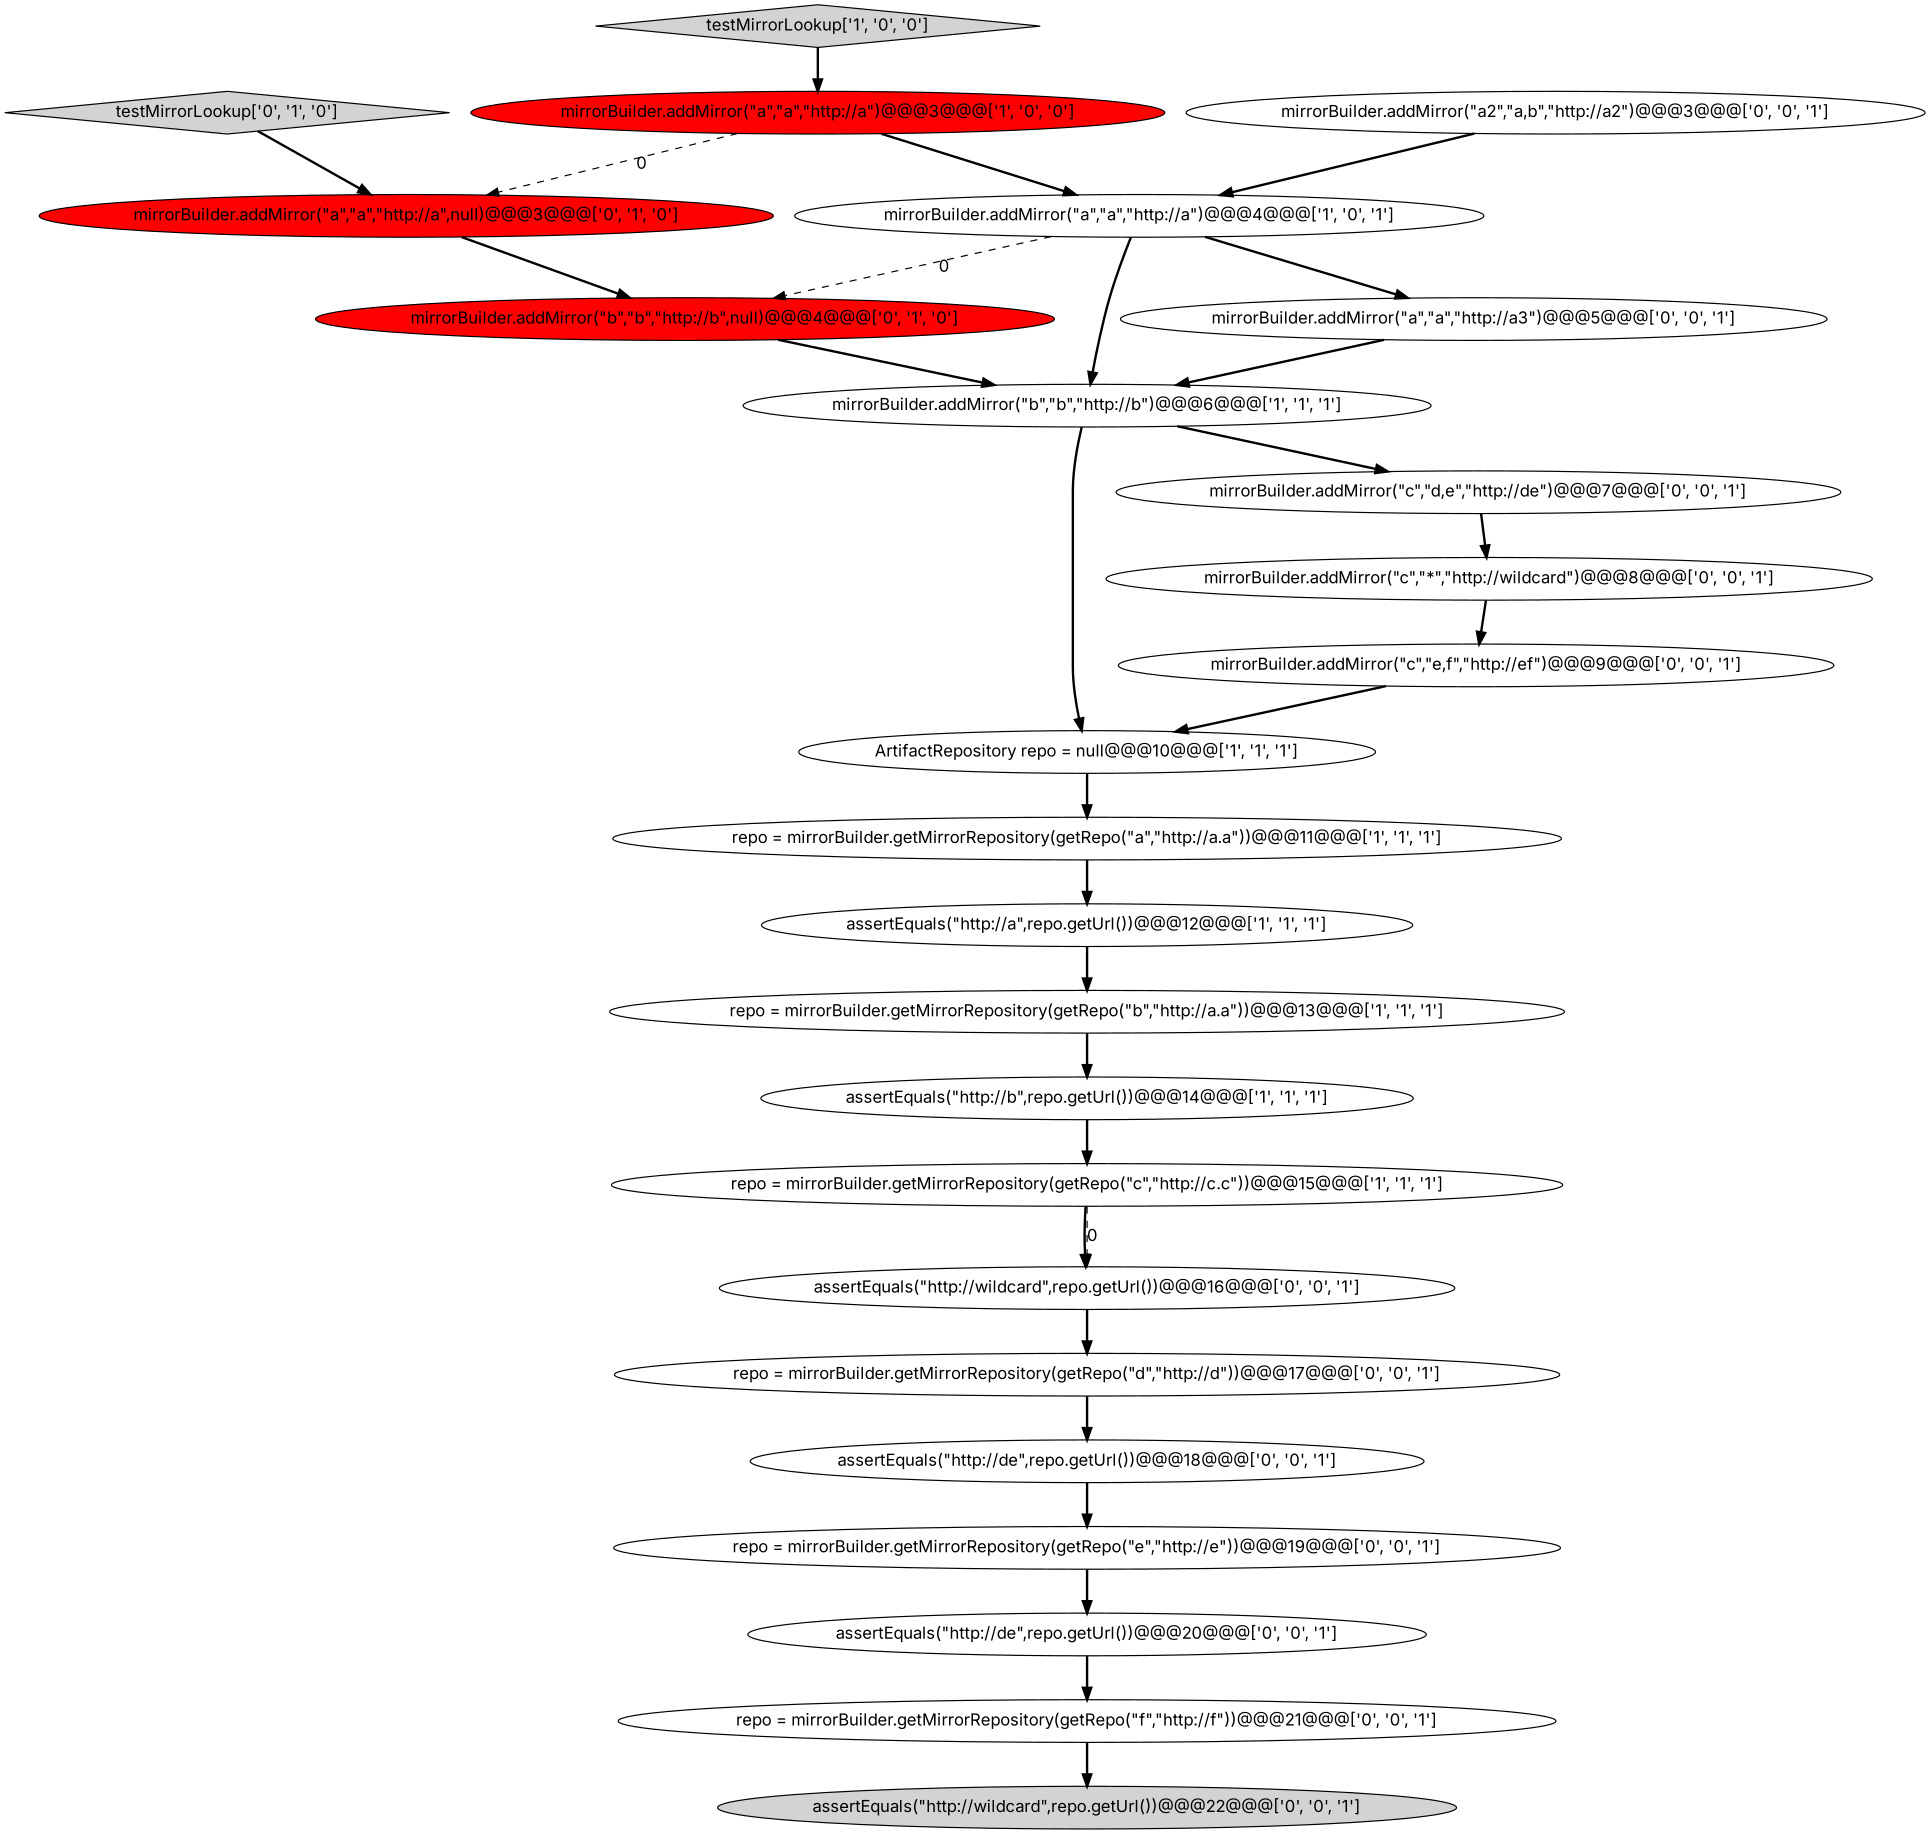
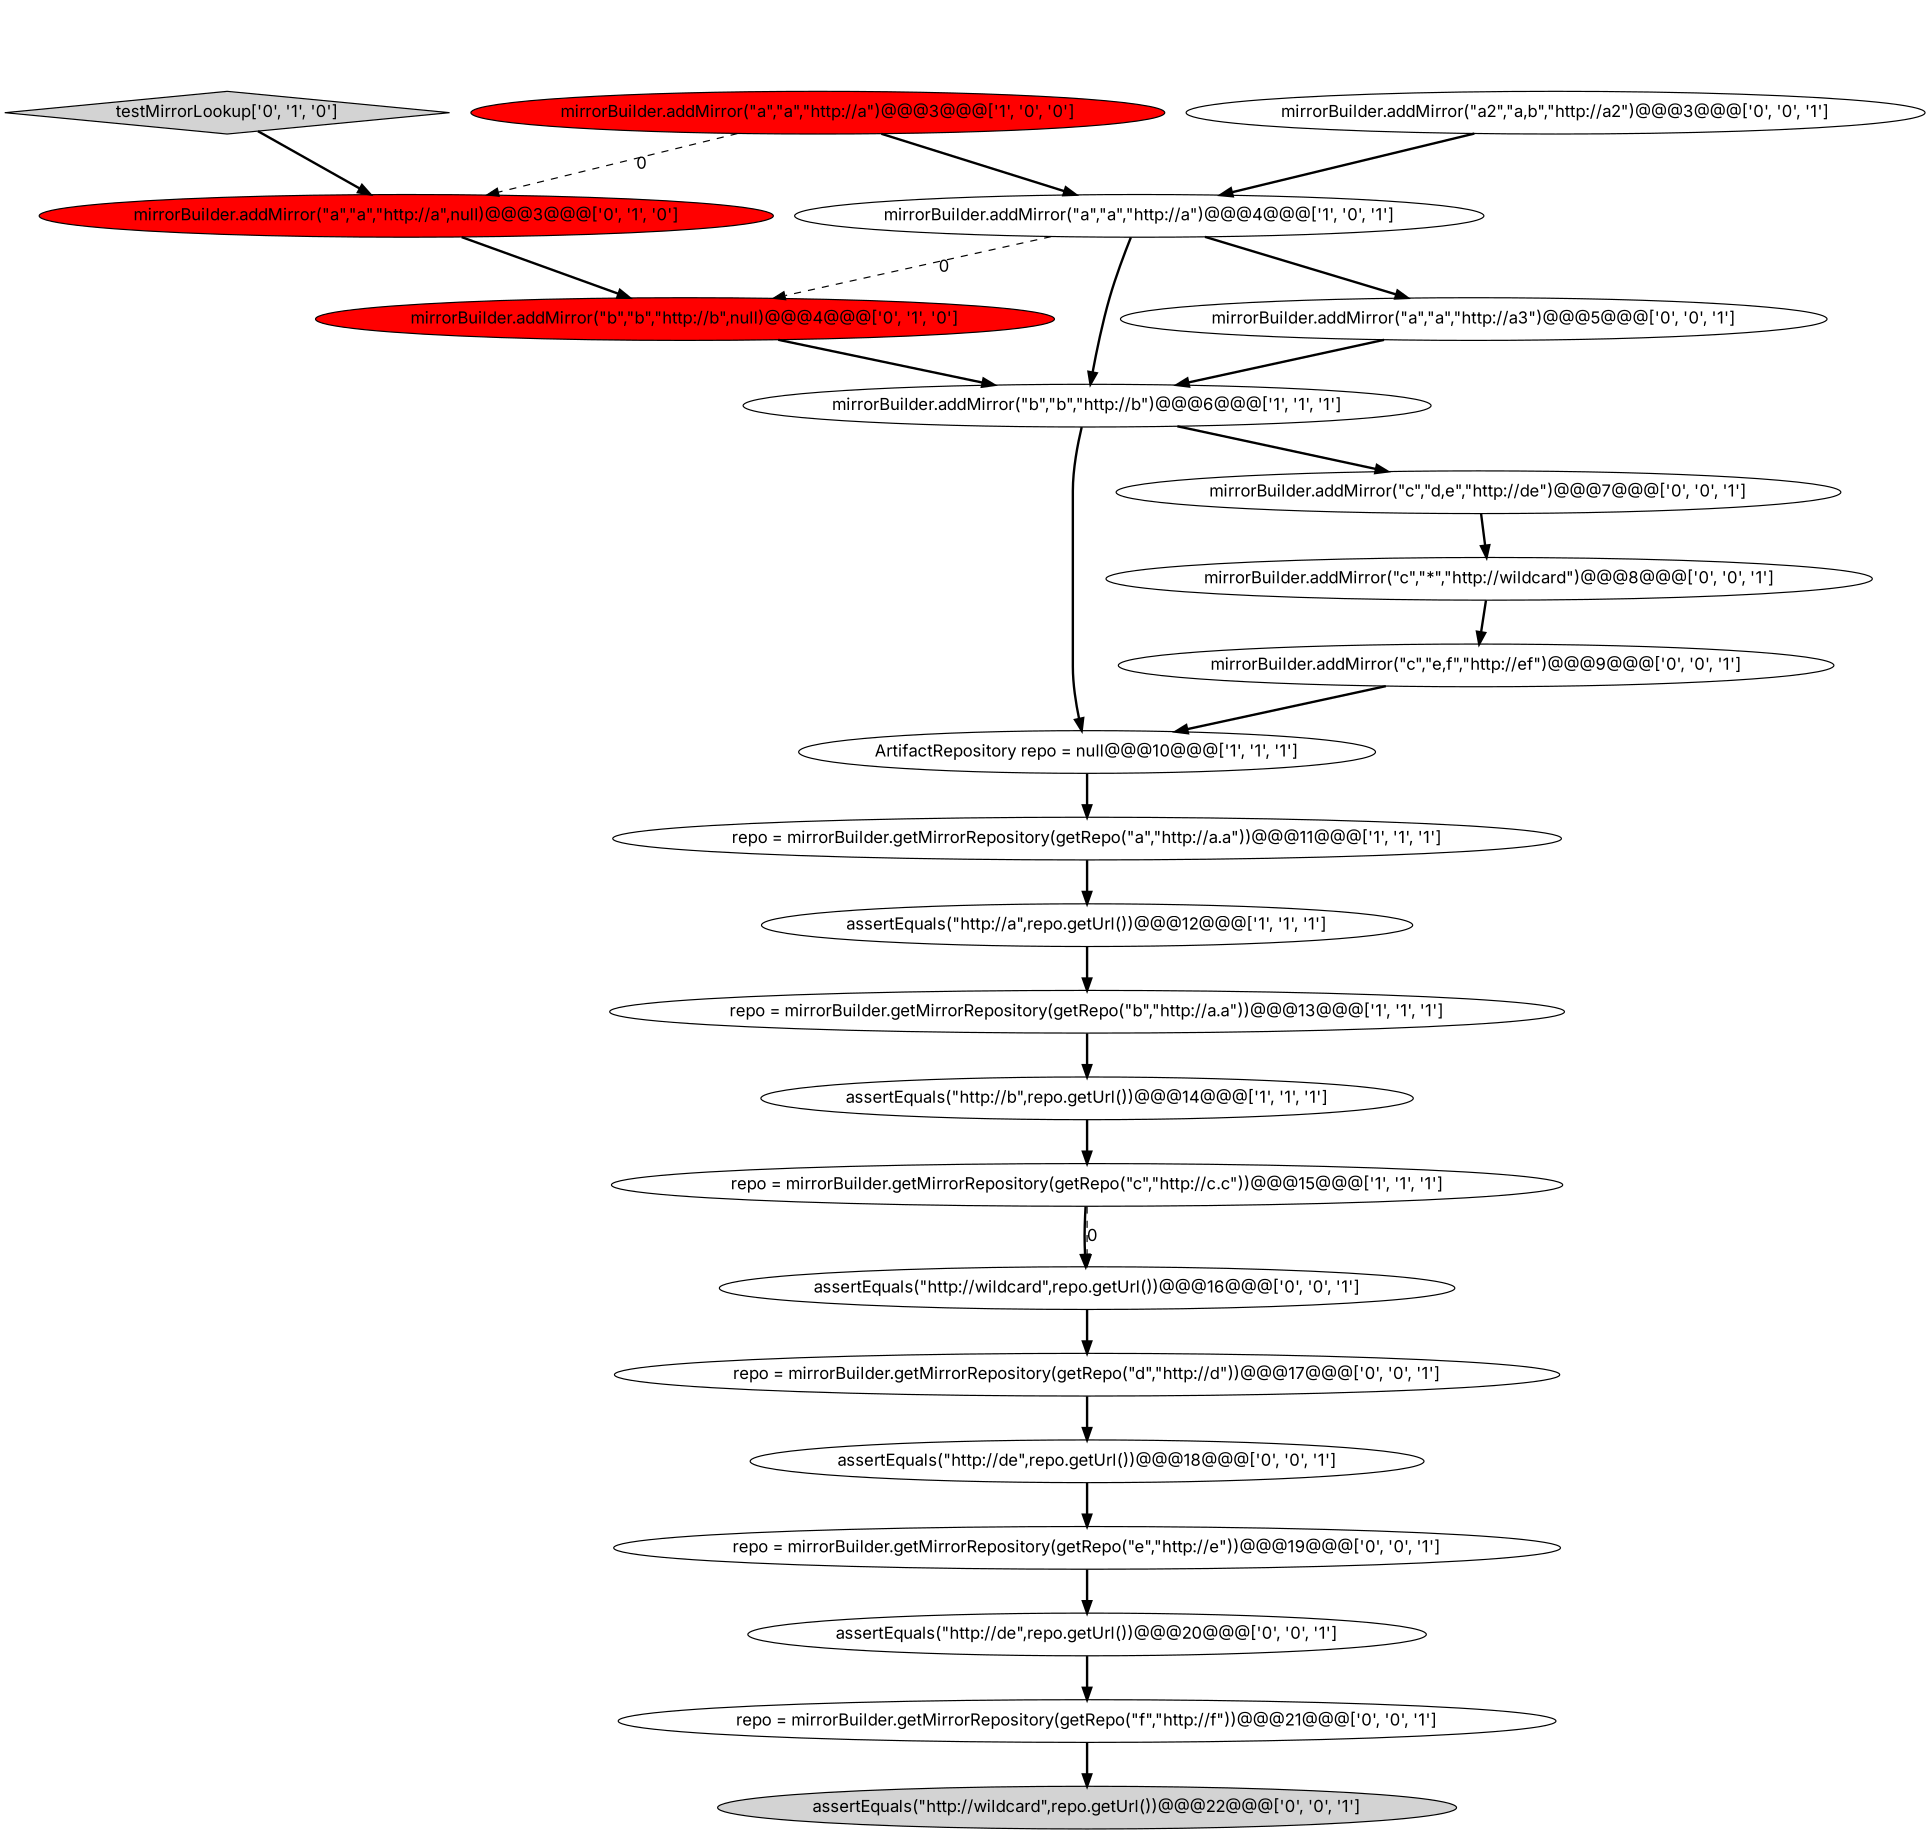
(818, 26) -> none
